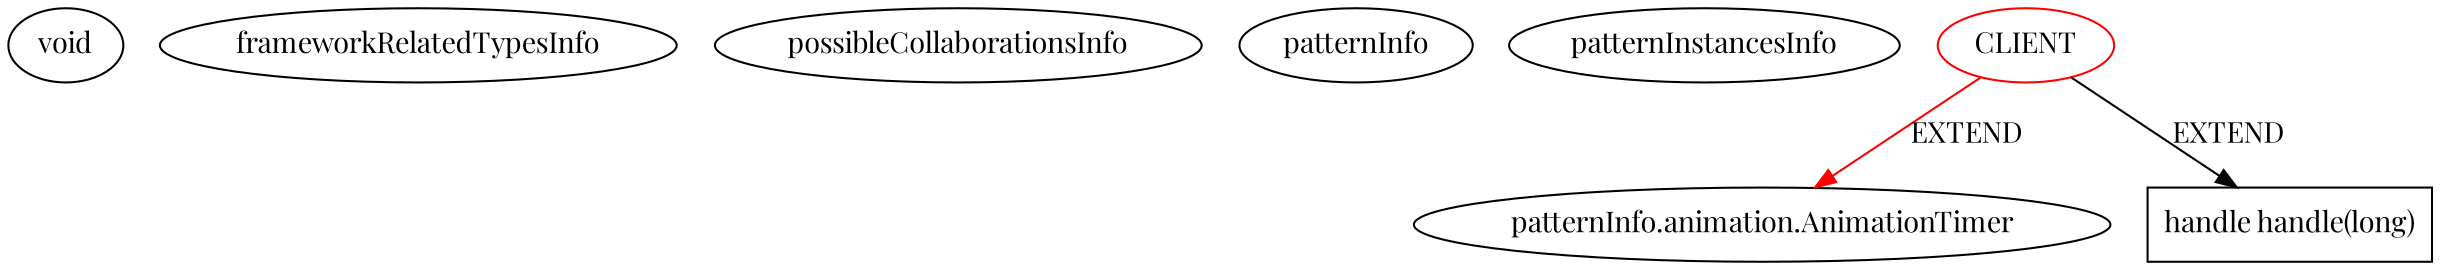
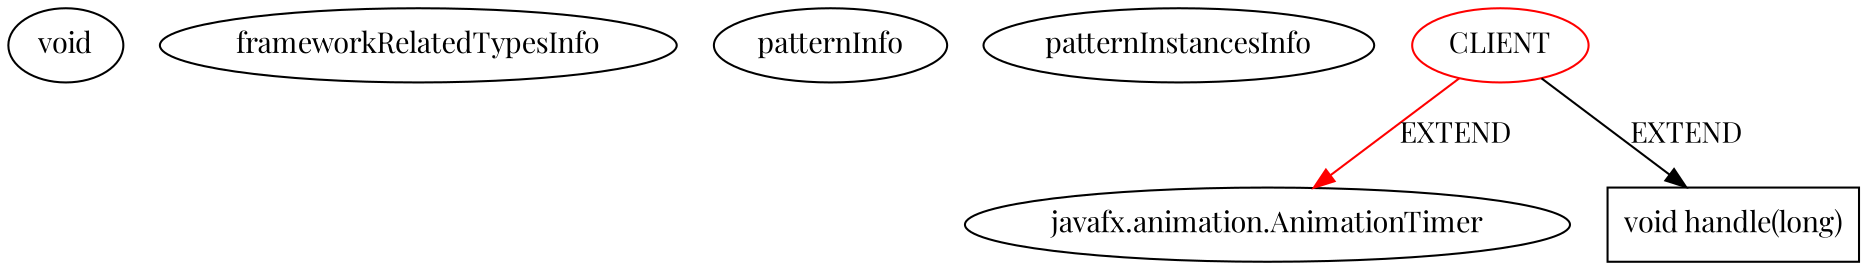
(958, 45) -> none
(1762, 225) -> (1267, 225)
(2290, 225) -> (1733, 225)
